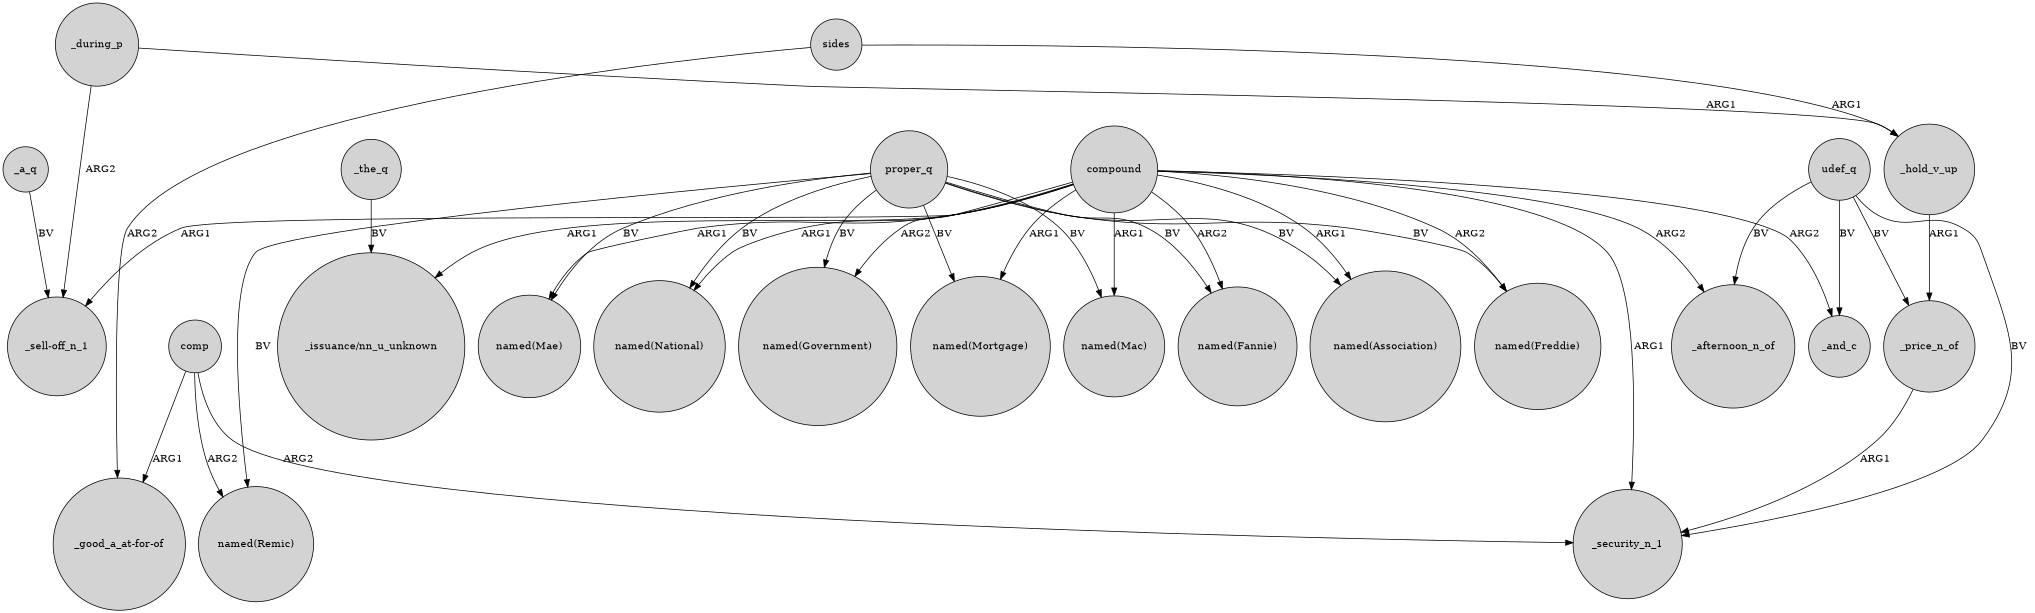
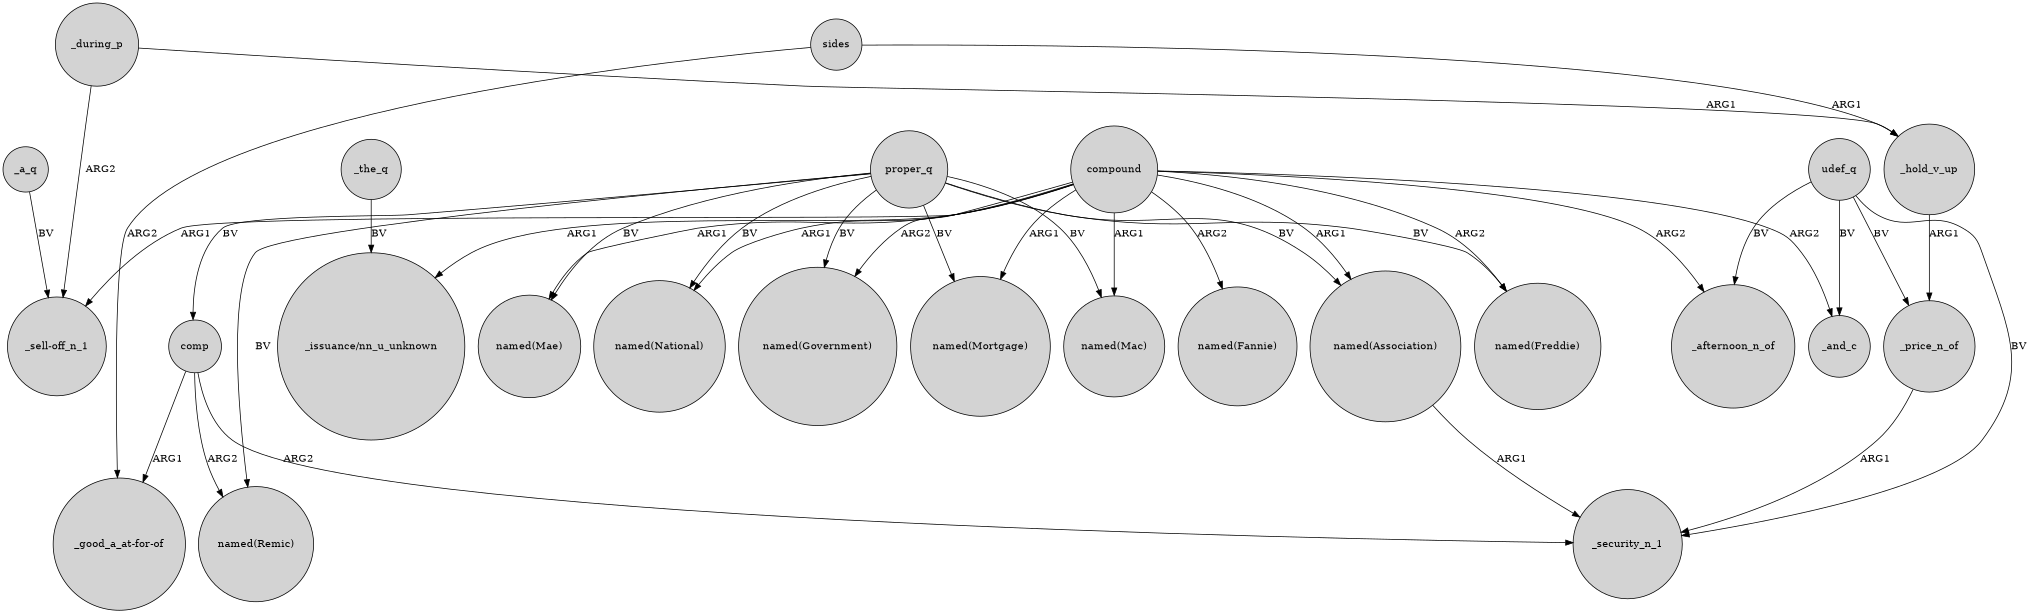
(1504, 206) -> (1499, 465)
(1151, 230) -> (464, 210)
